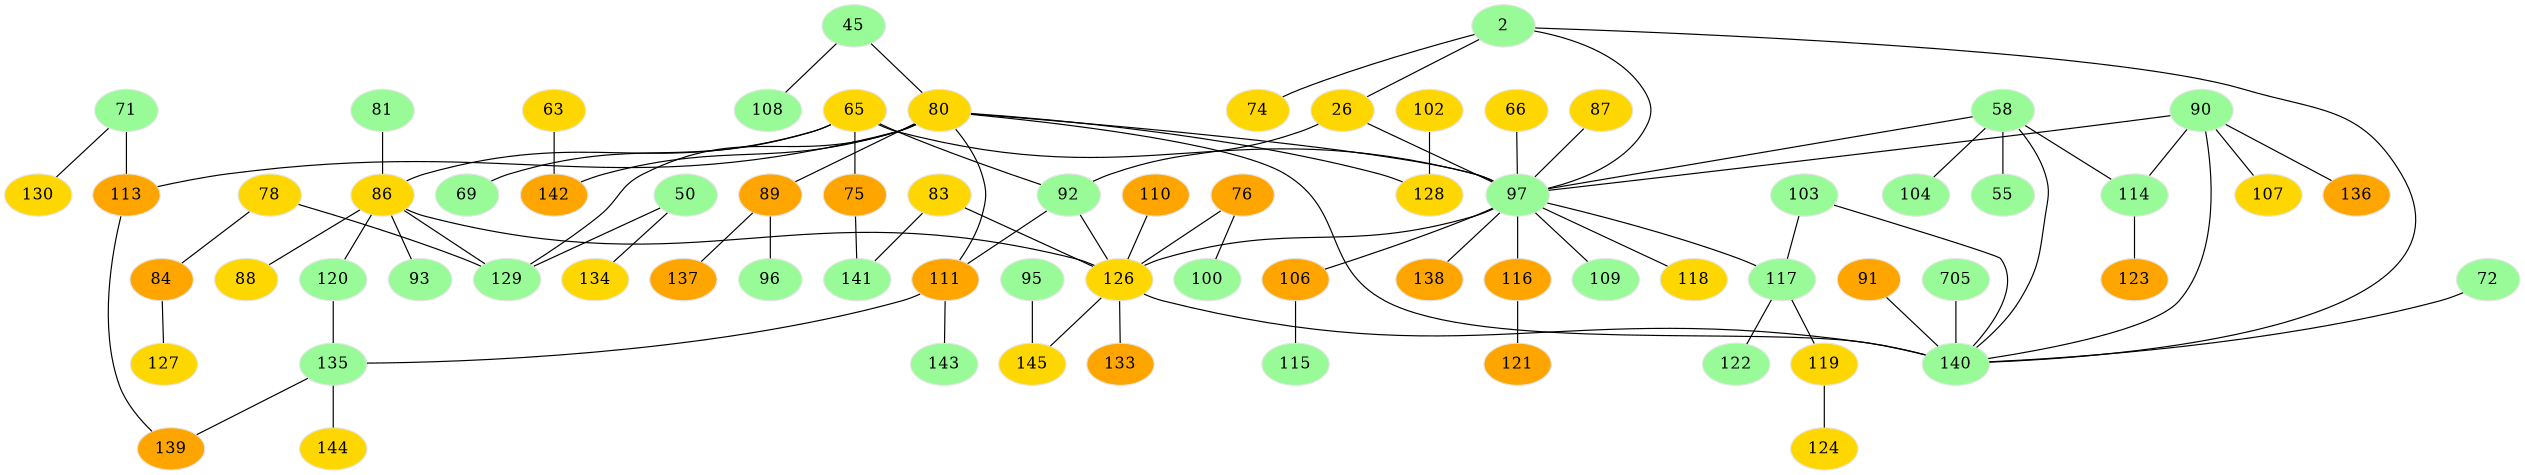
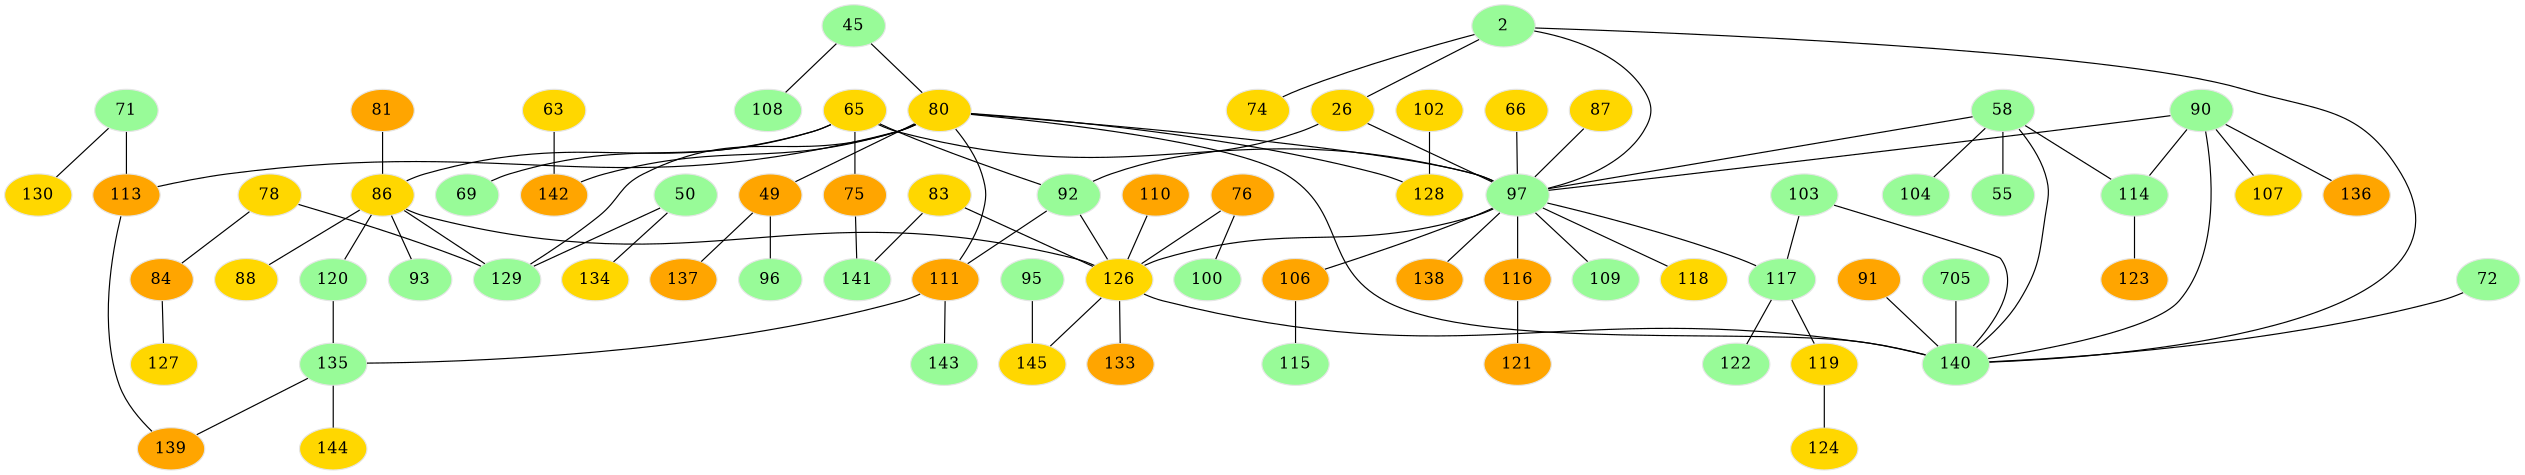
(383, 110) -> (383, 110)
(770, 195) -> (770, 195)
